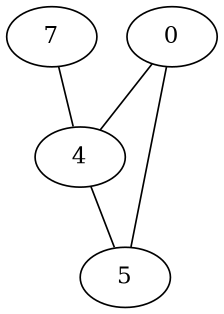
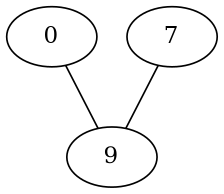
(80, 157) -> (112, 157)
(125, 277) -> none
